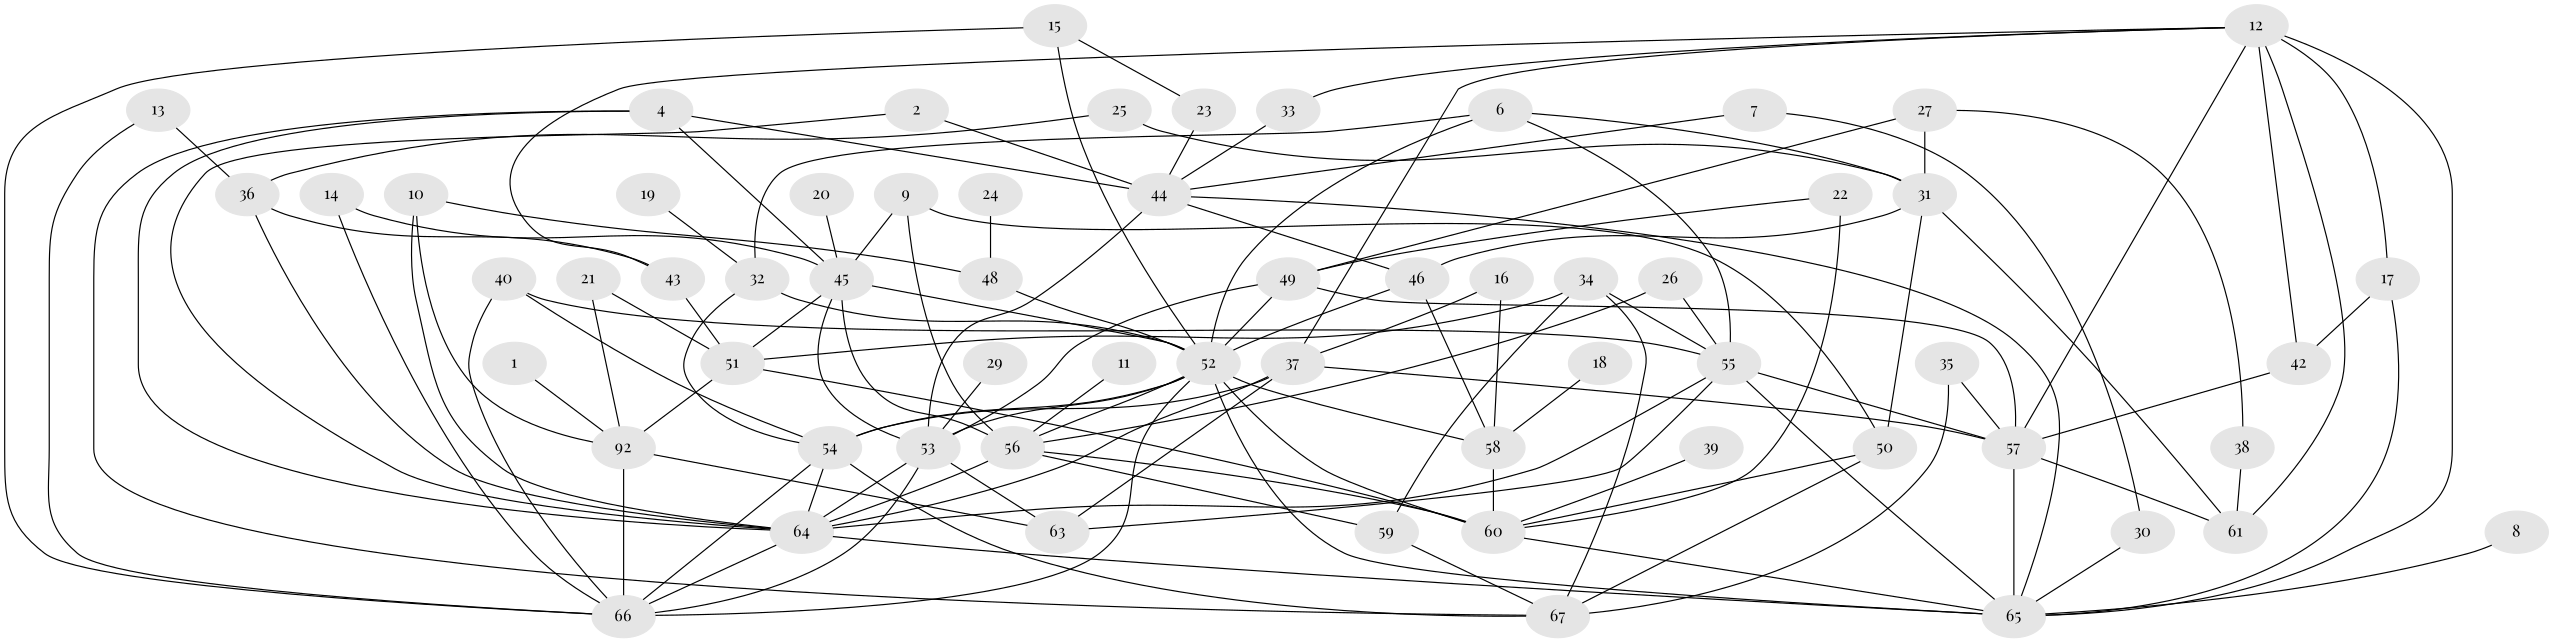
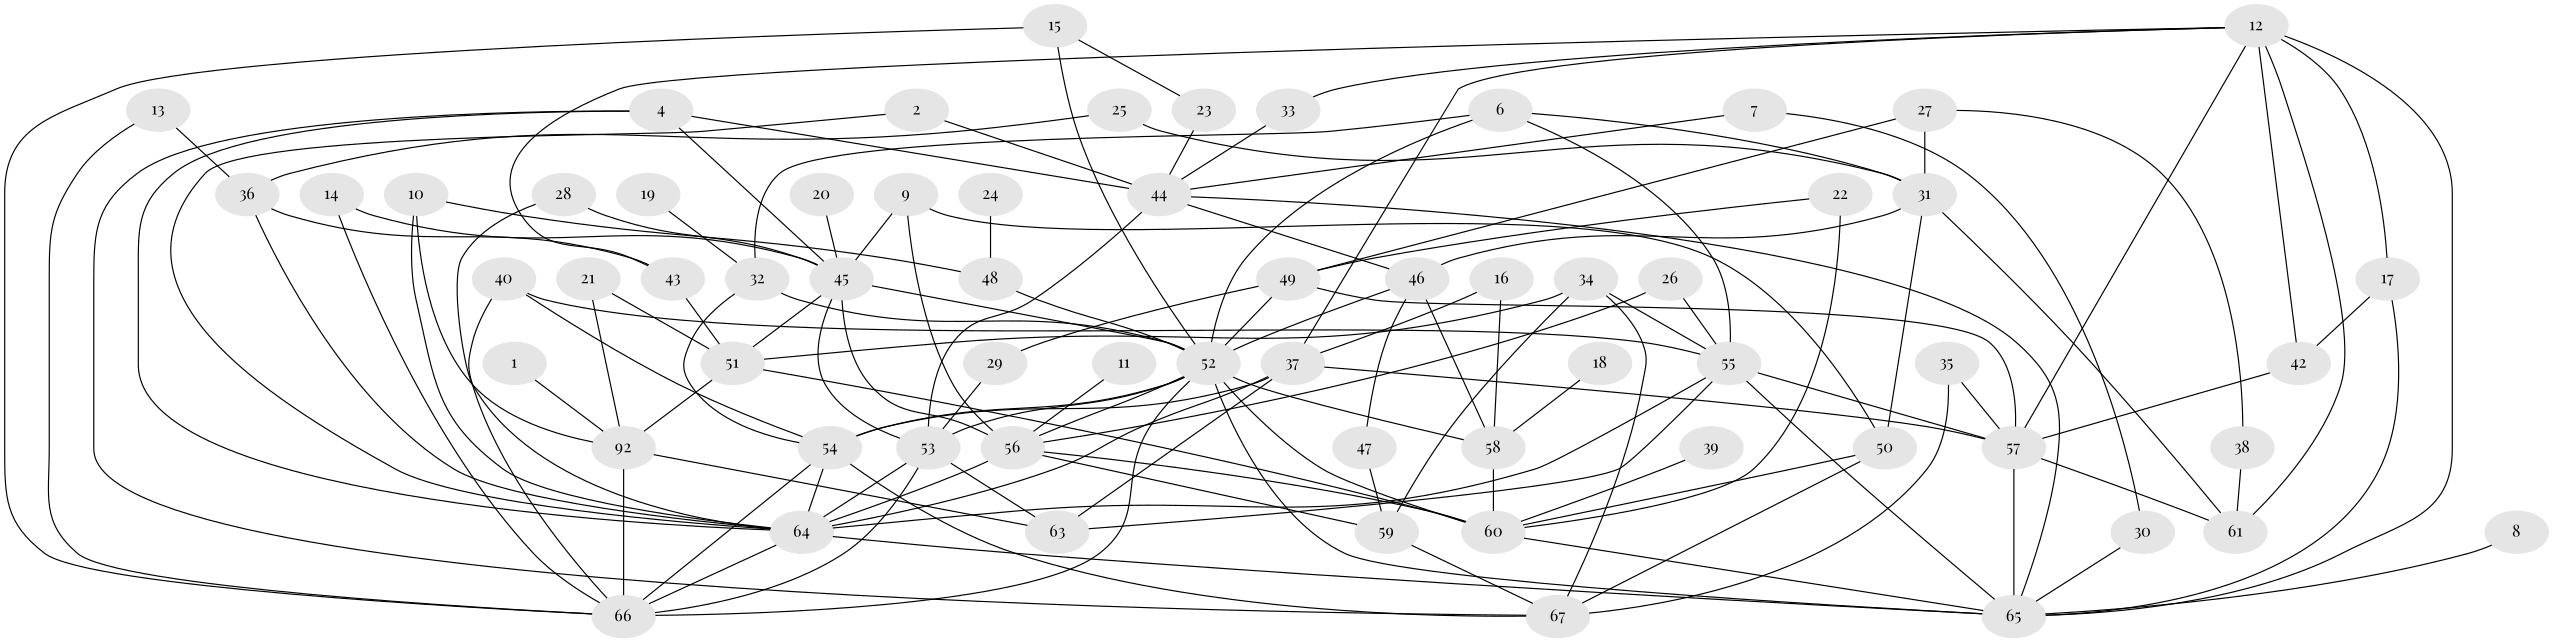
none -> (564, 195)
(1078, 345) -> (1139, 314)
none -> (1364, 448)
